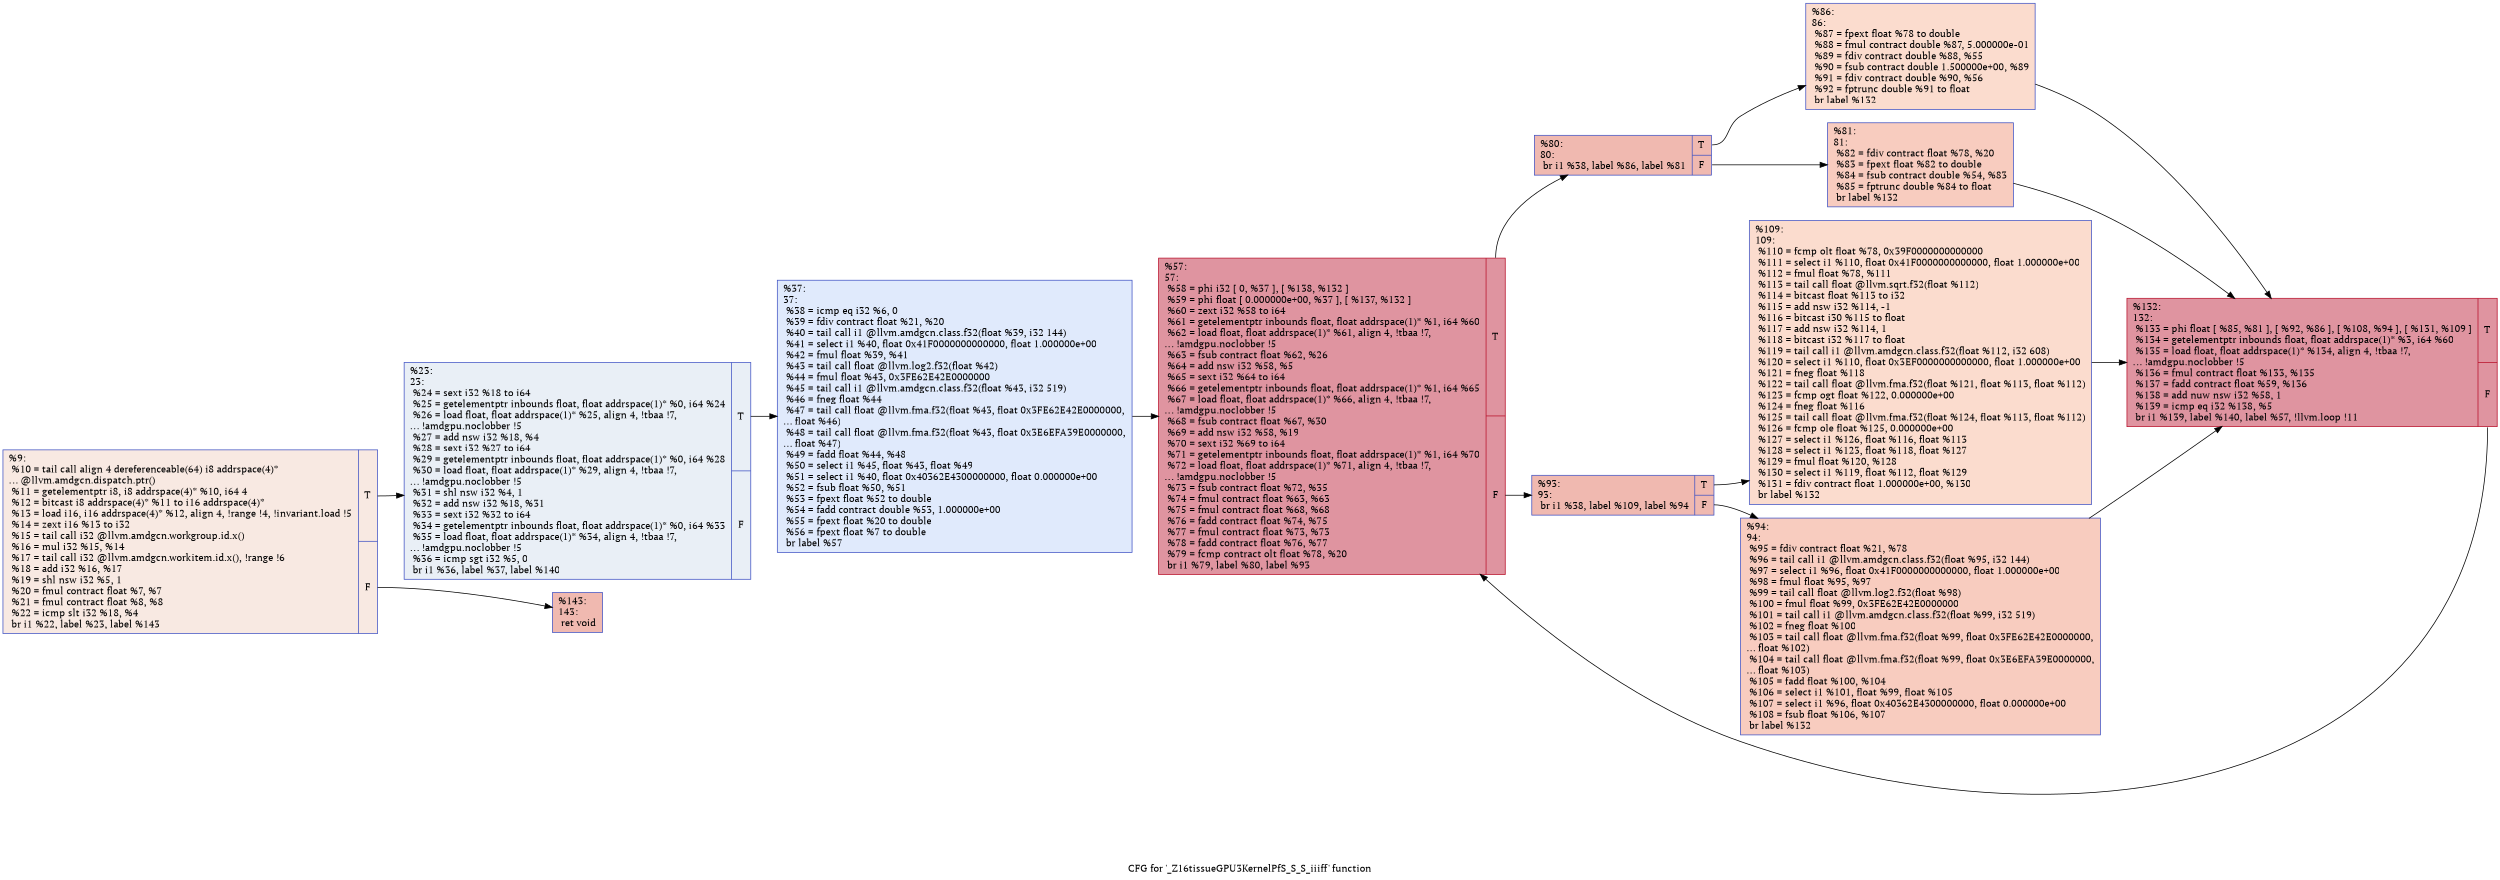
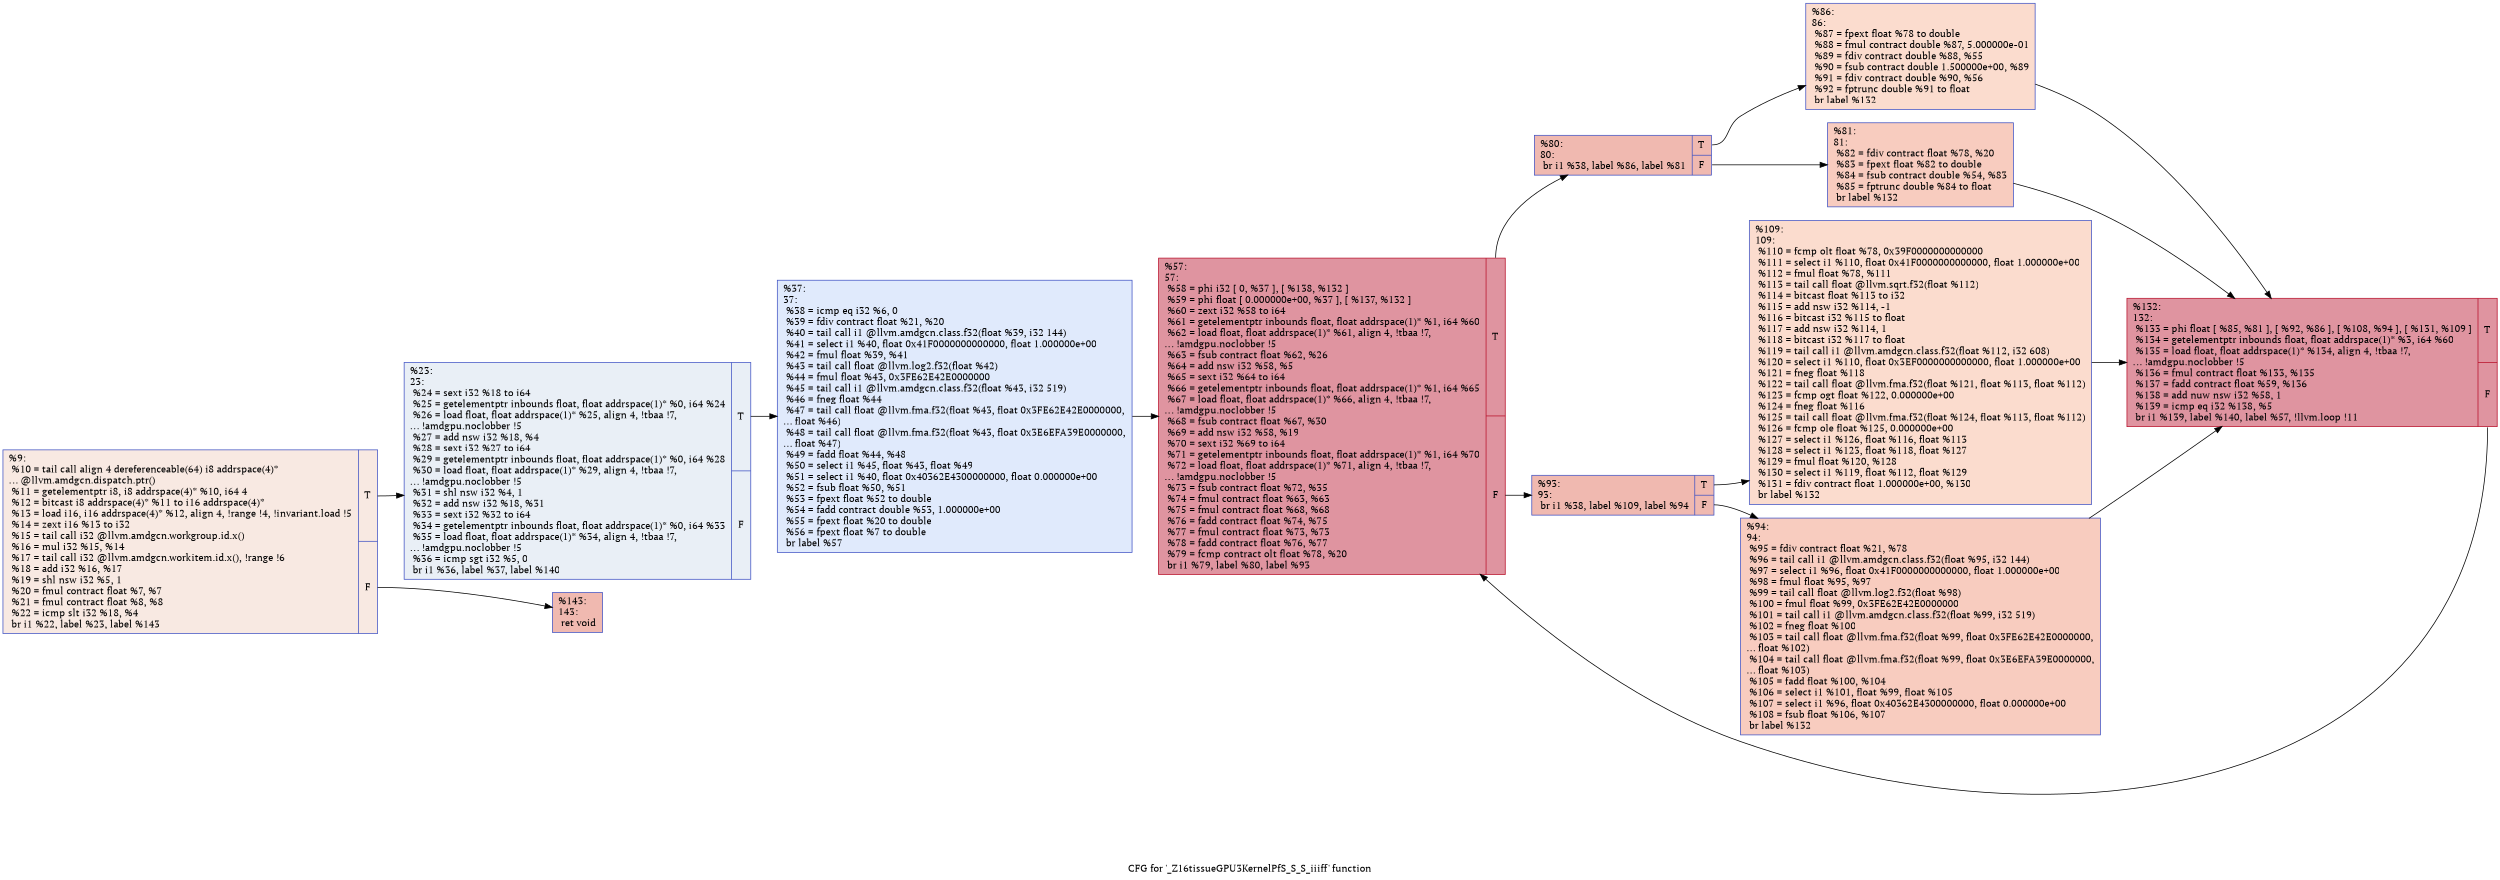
(1830, 318) -> (1830, 318)
